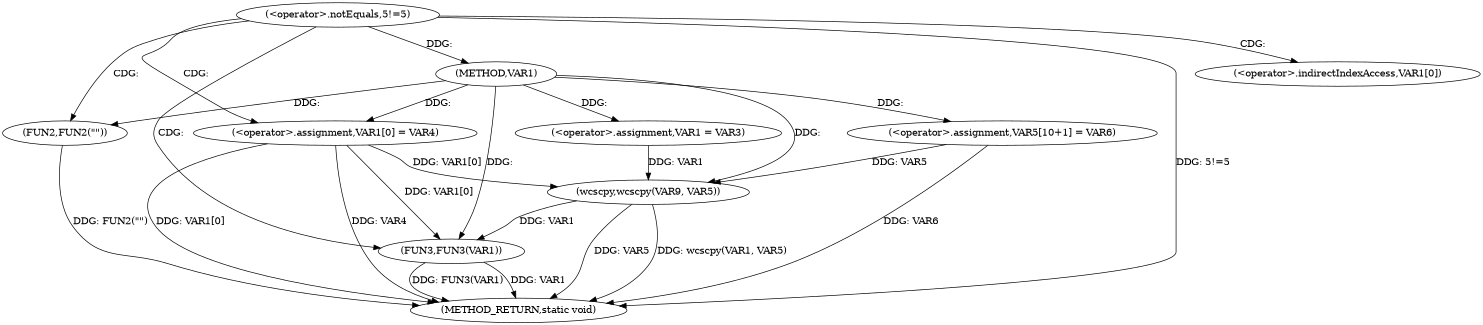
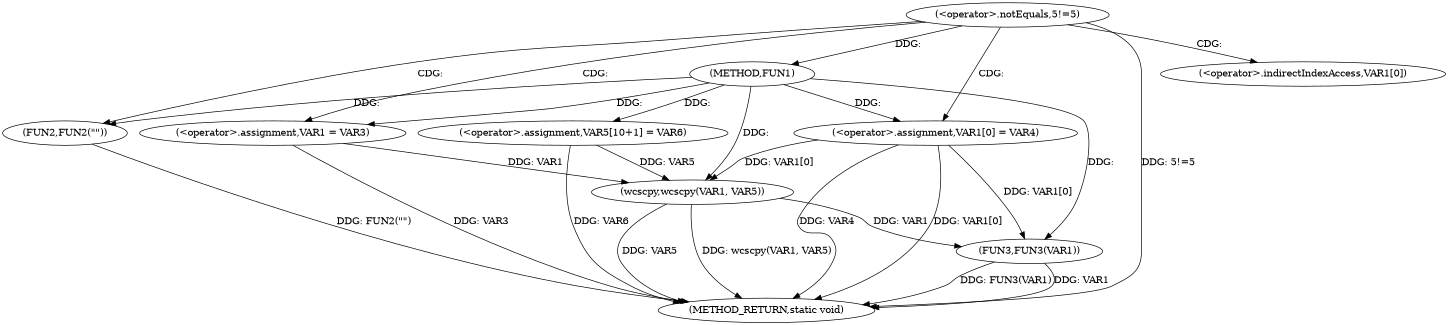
(496, 74) -> (752, 74)
(169, 159) -> (617, 58)
(648, 192) -> (692, 192)
none -> (481, 238)
